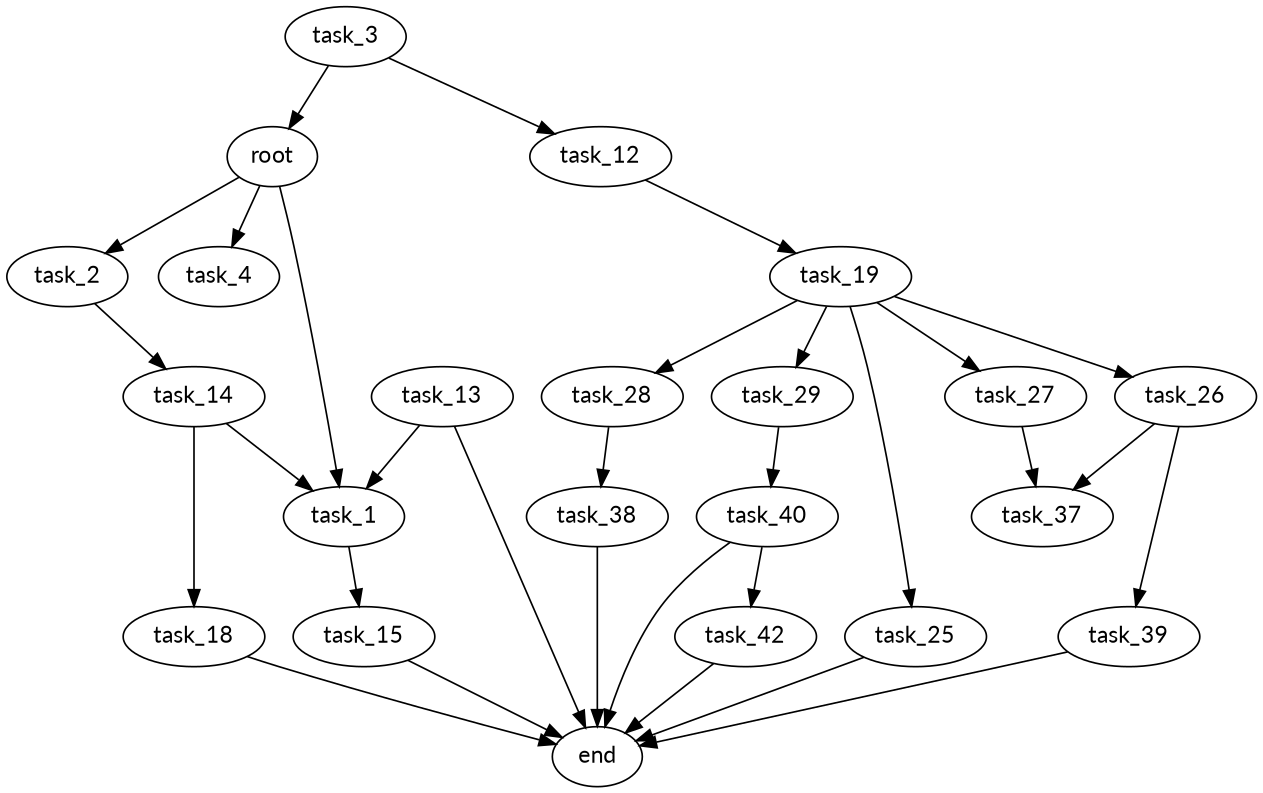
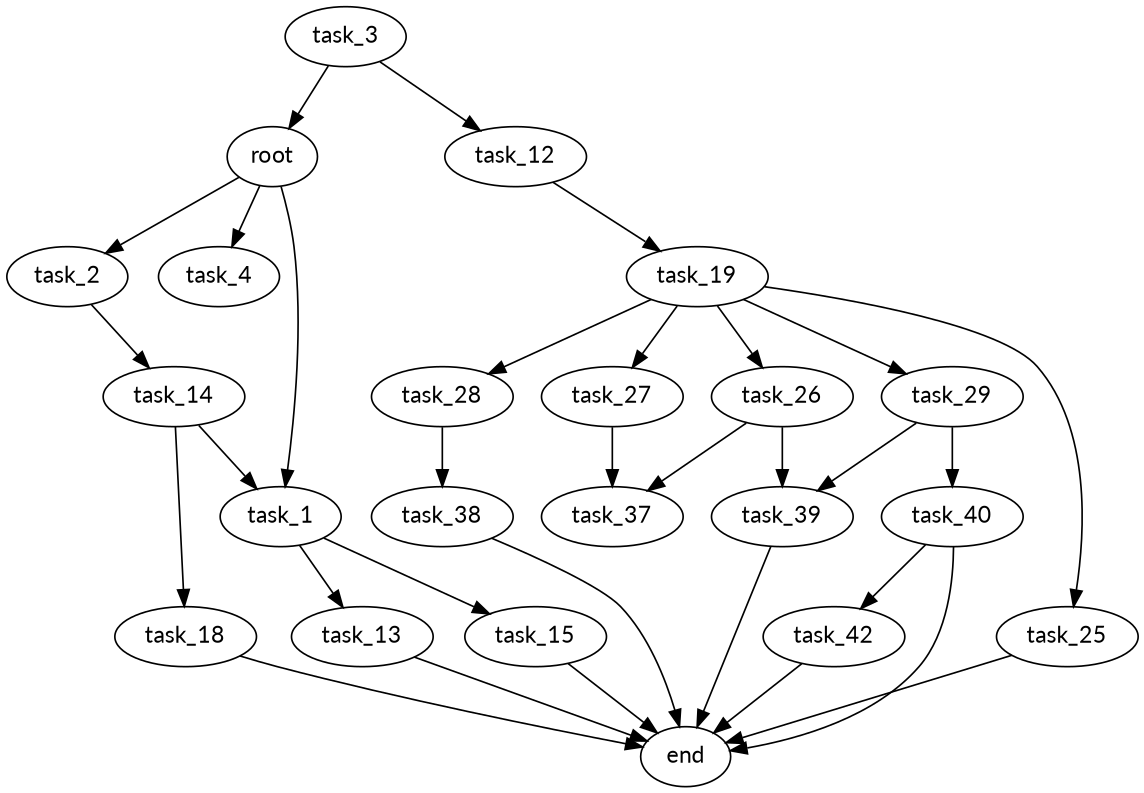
(399, 450) -> (316, 569)
none -> (874, 452)
